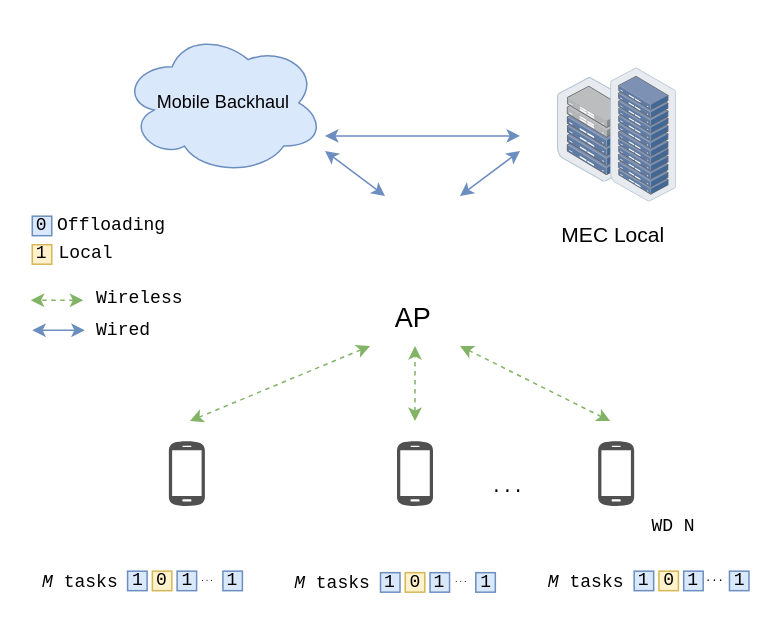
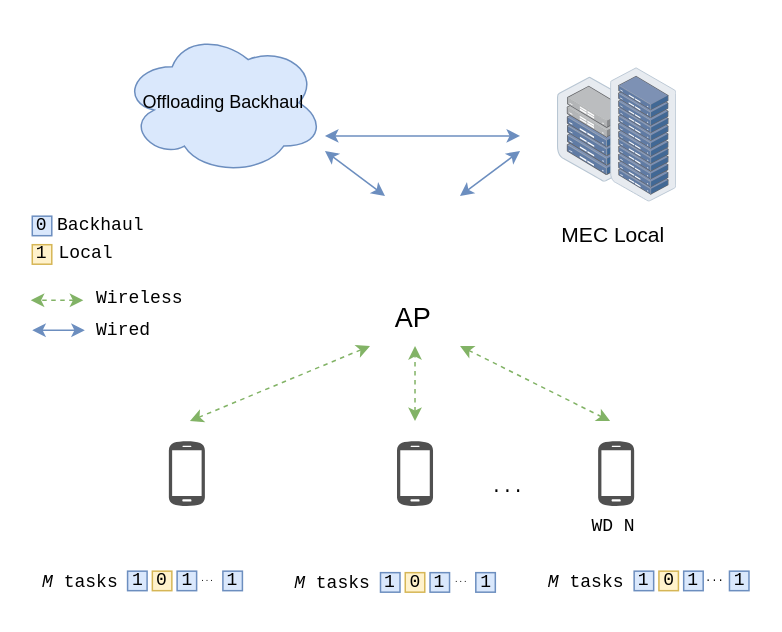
(224, 103) -> (224, 103)
(103, 226) -> (96, 226)
(694, 529) -> (634, 529)
